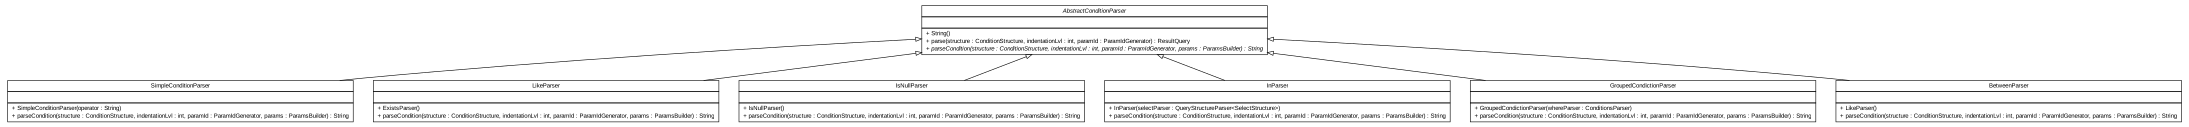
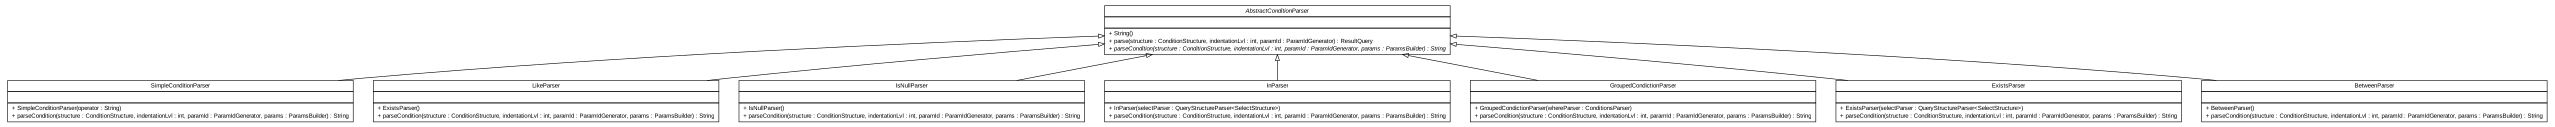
none -> (2009, 101)
(1858, 108) -> (2230, 108)
